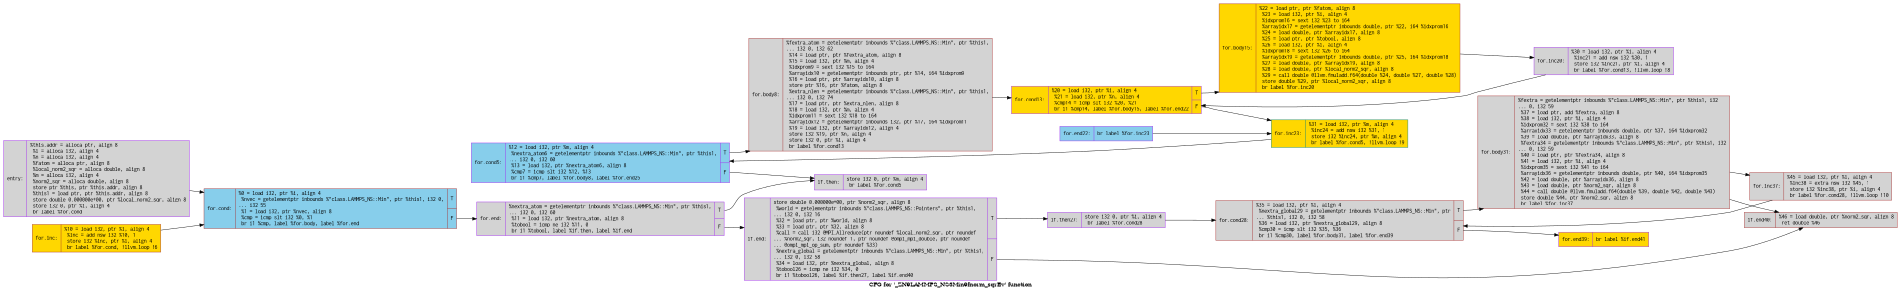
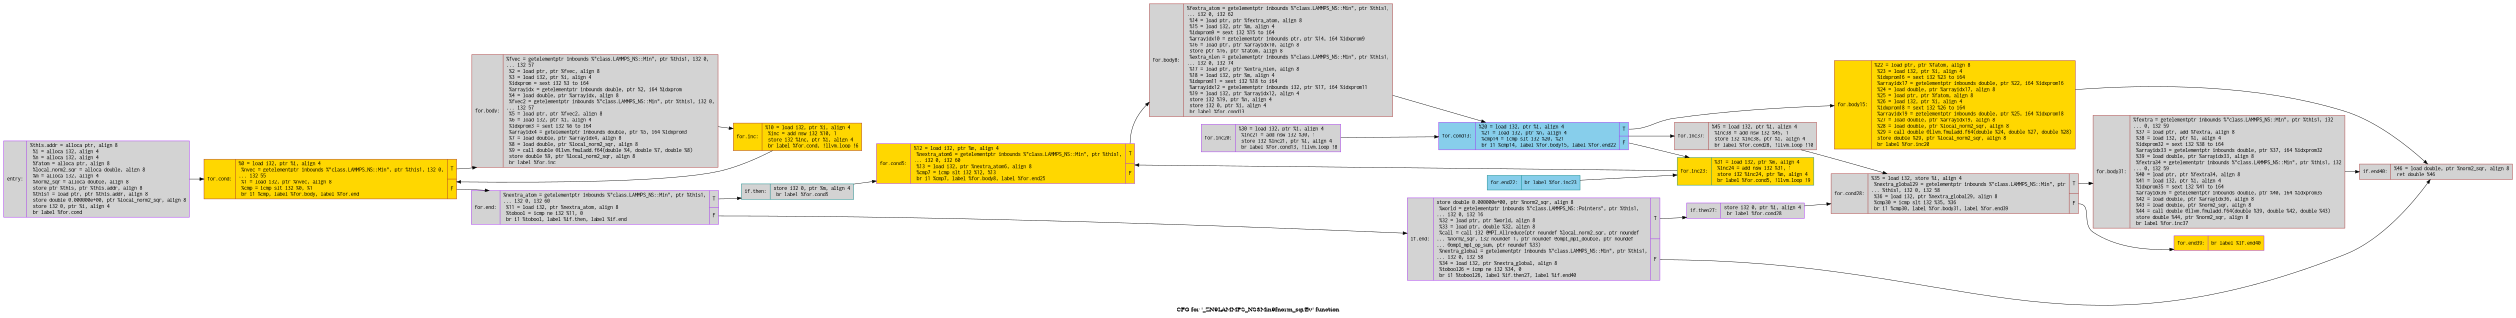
(1310, 39) -> (1924, 96)
(1495, 56) -> (2258, 93)
(1106, 100) -> (1534, 136)
none -> (595, 111)
(1106, 134) -> (1534, 183)
(600, 163) -> (1006, 164)
(1738, 173) -> (1649, 136)
(770, 175) -> (863, 183)
(871, 182) -> (798, 192)
(1828, 183) -> (1750, 133)
(1299, 205) -> (1916, 178)
(330, 209) -> (330, 179)
(819, 227) -> (1486, 227)
(1621, 239) -> (2236, 243)
